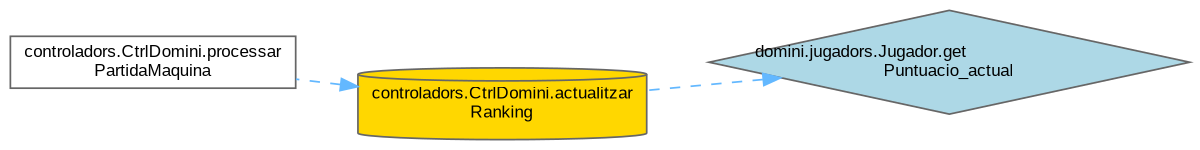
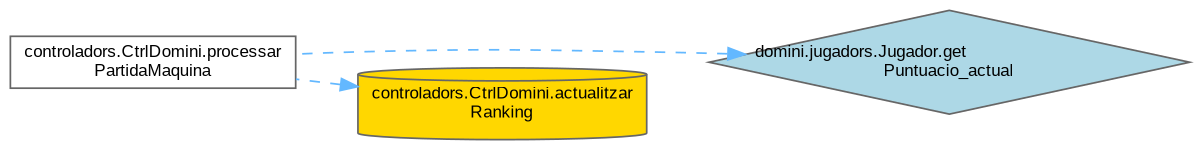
(705, 85) -> (512, 50)
